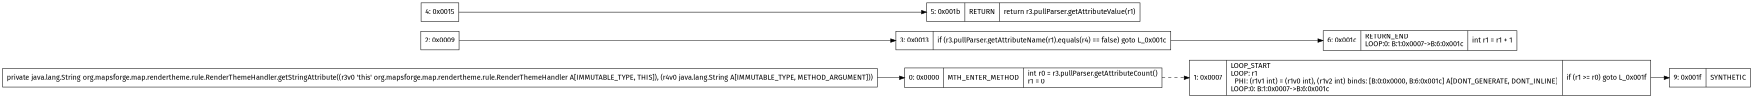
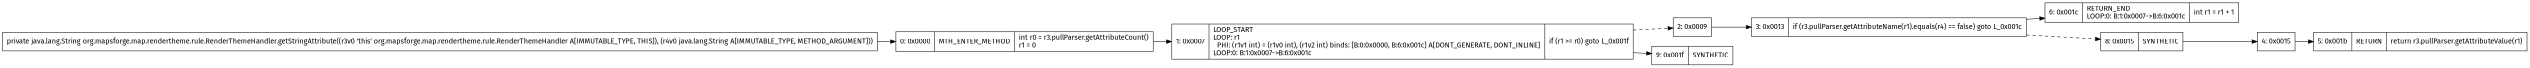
none -> (1651, 29)
none -> (2142, 42)
(1173, 78) -> (1160, 42)
